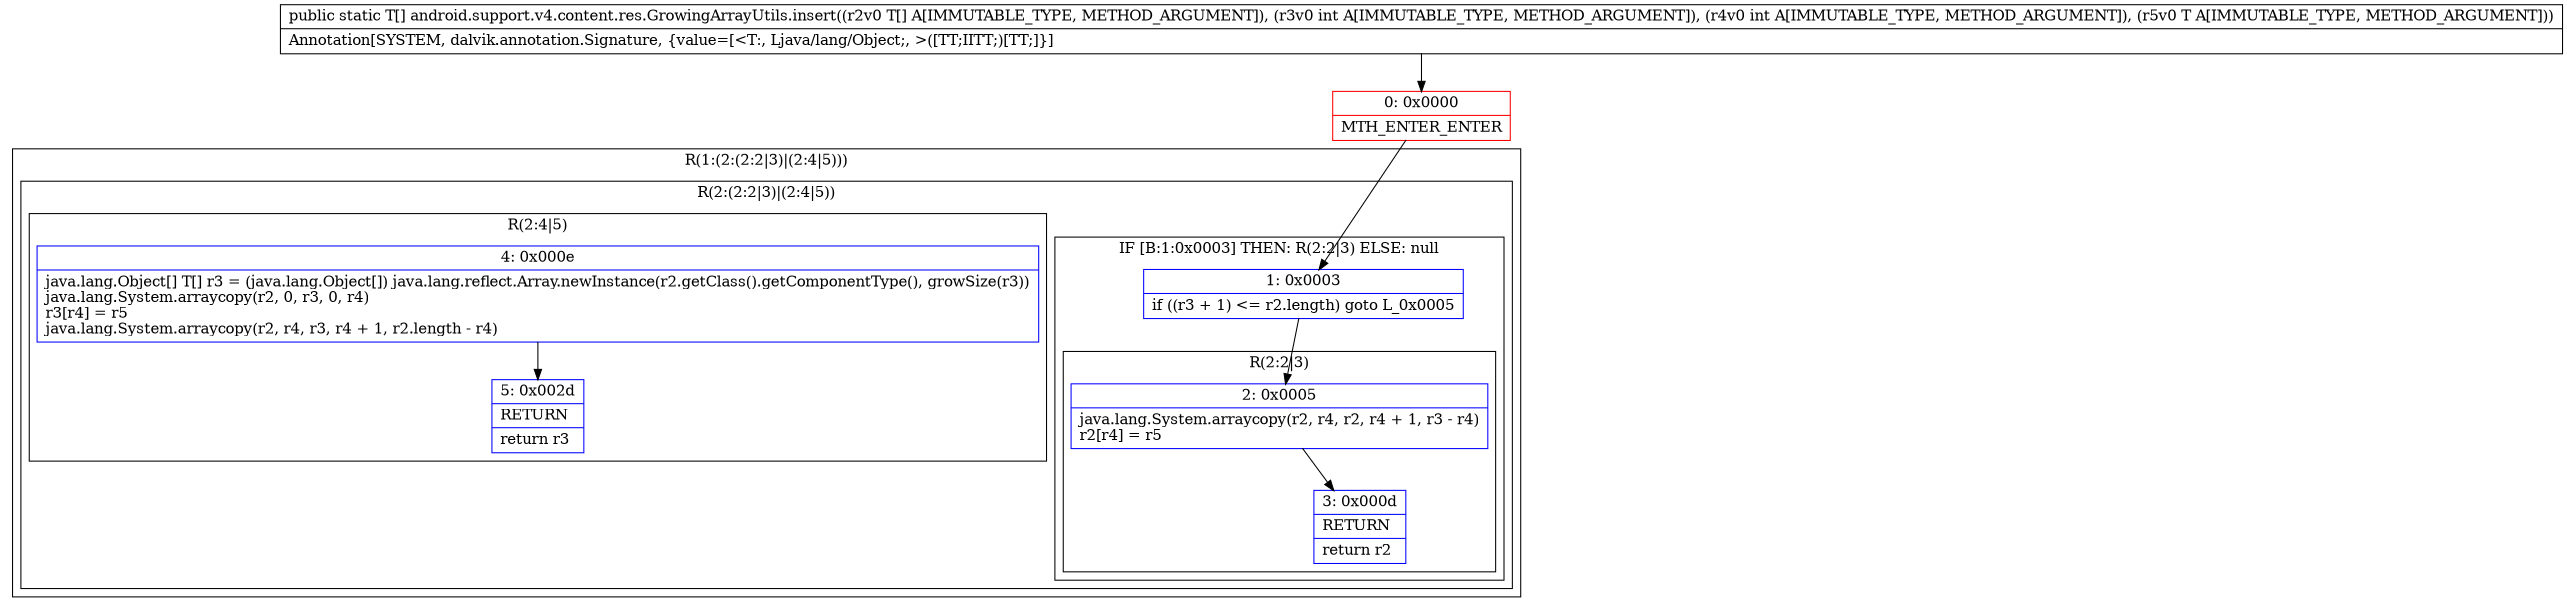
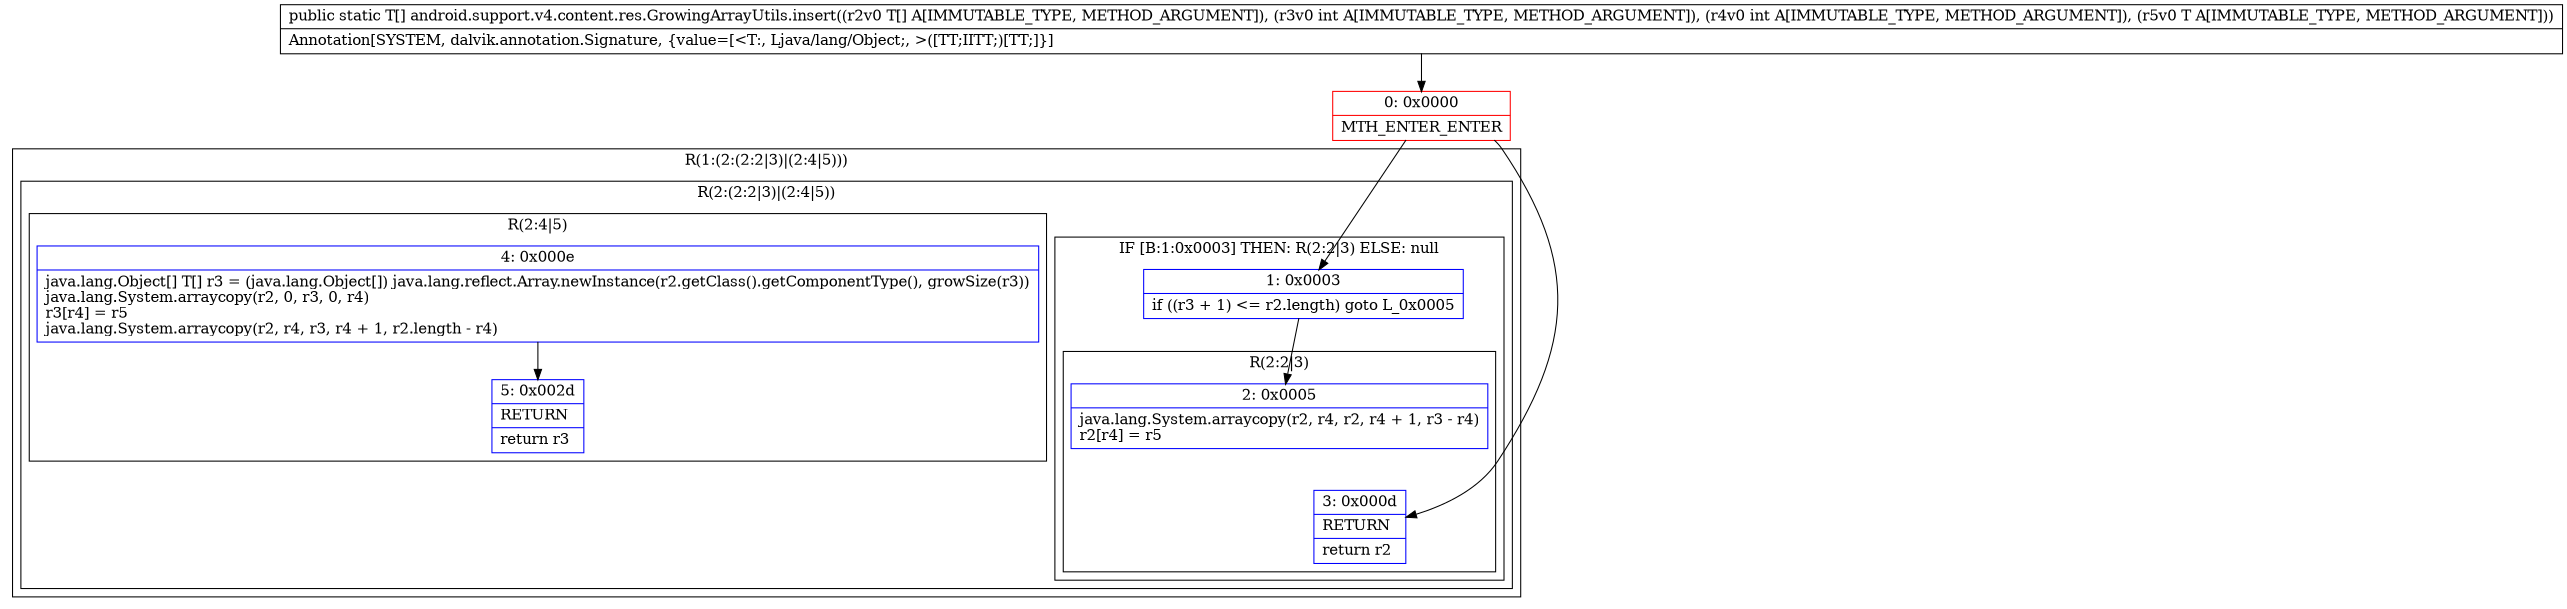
(1315, 465) -> (1551, 349)
